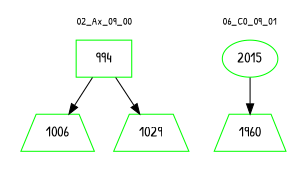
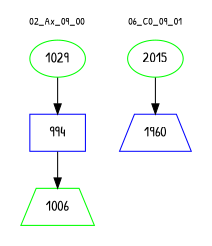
(104, 59) -> (58, 133)
(125, 91) -> (58, 91)
(151, 133) -> (58, 59)
(250, 133) -> (155, 133)
